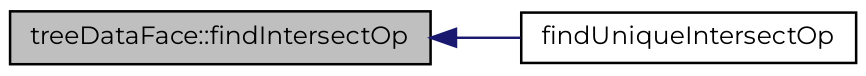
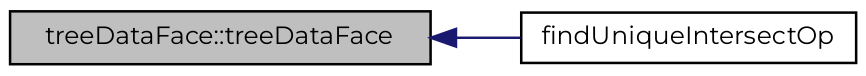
(220, 38) -> (220, 38)
